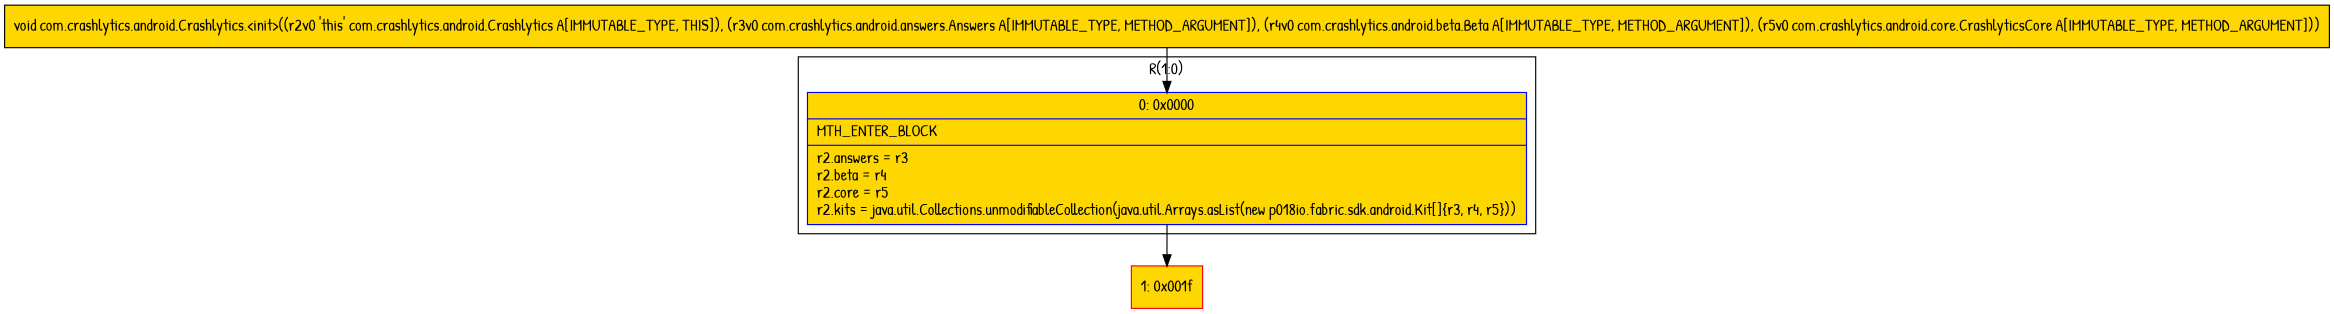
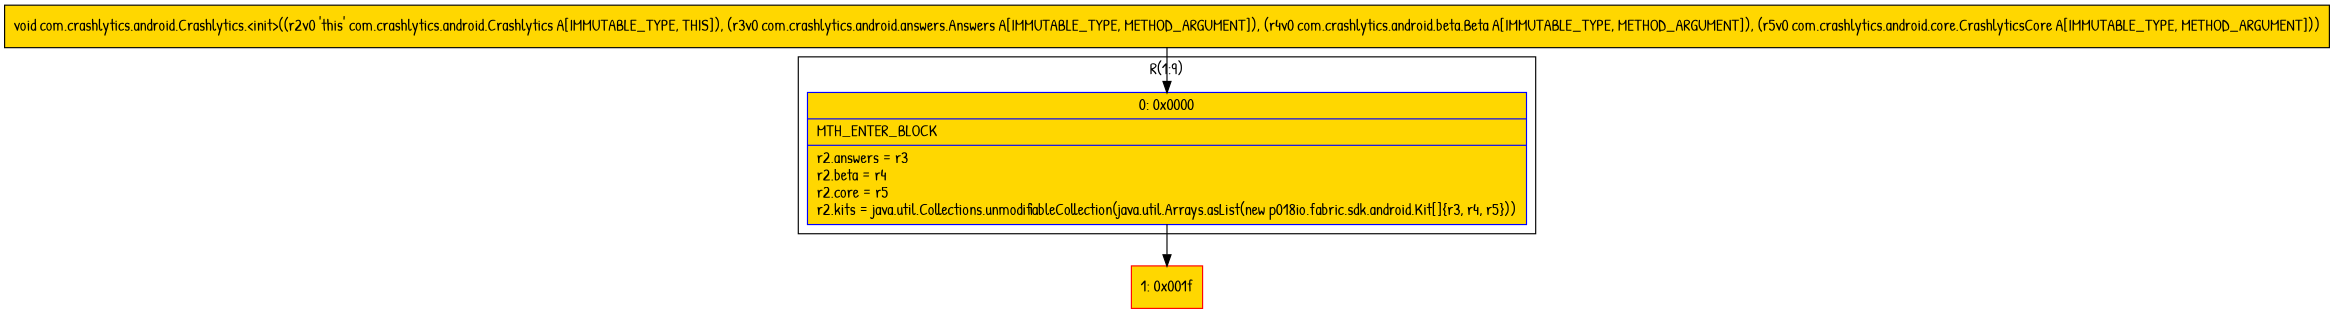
(1167, 70) -> (1167, 70)
